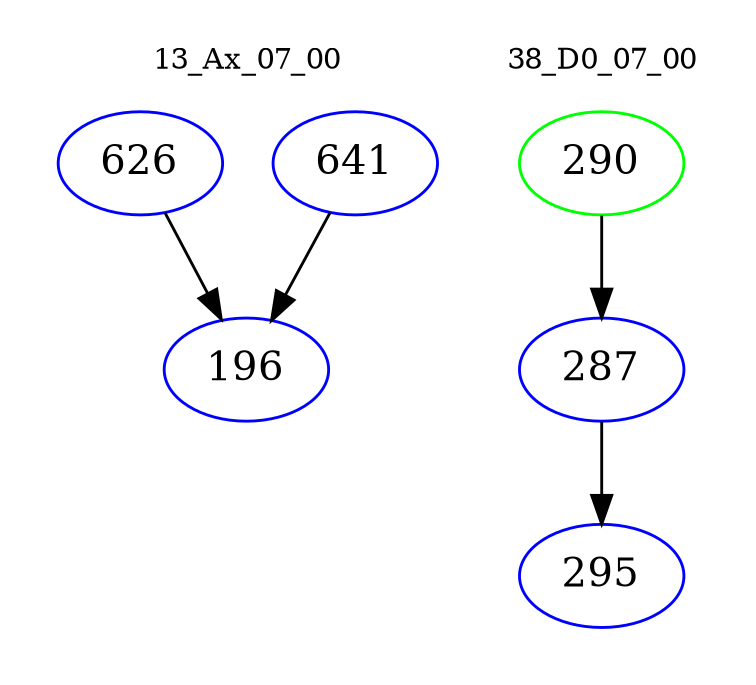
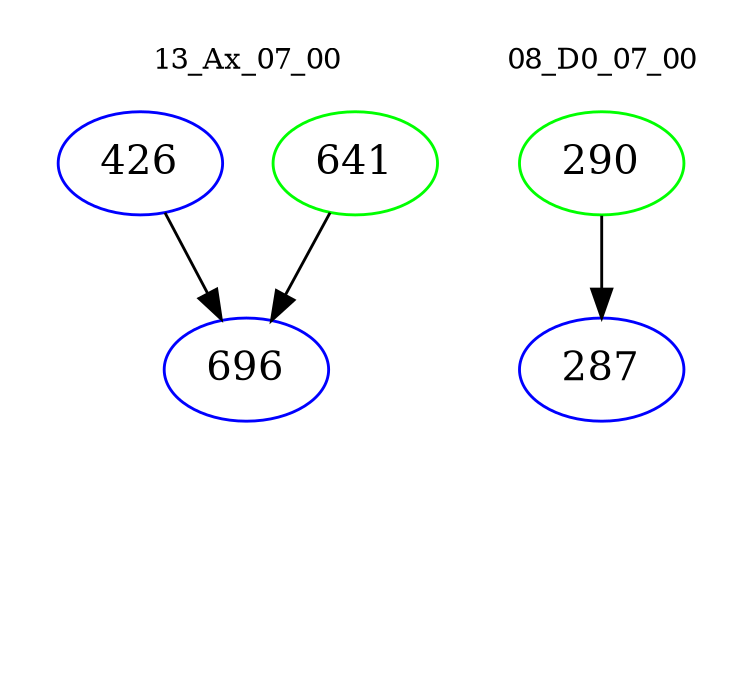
(603, 62) -> (603, 62)
(140, 163) -> (140, 163)
(355, 163) -> (355, 163)
(246, 370) -> (246, 370)
(602, 576) -> none
